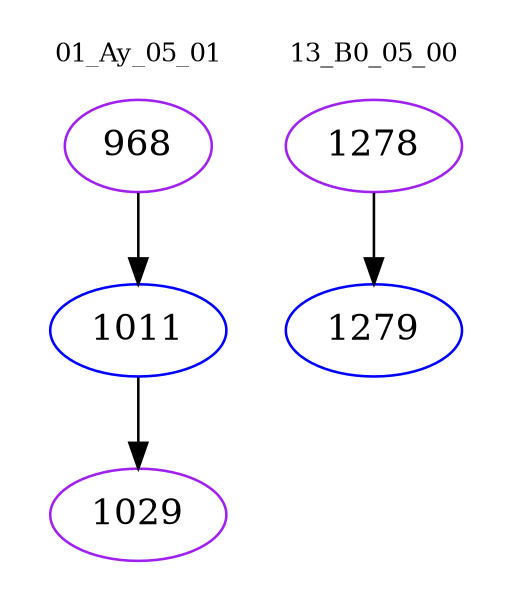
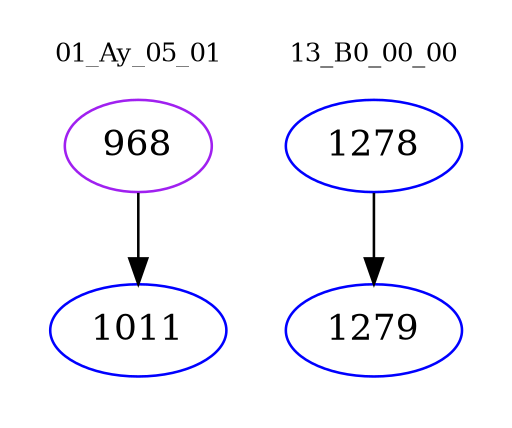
(374, 55) -> (374, 55)
(374, 146) -> (374, 146)
(138, 515) -> none
